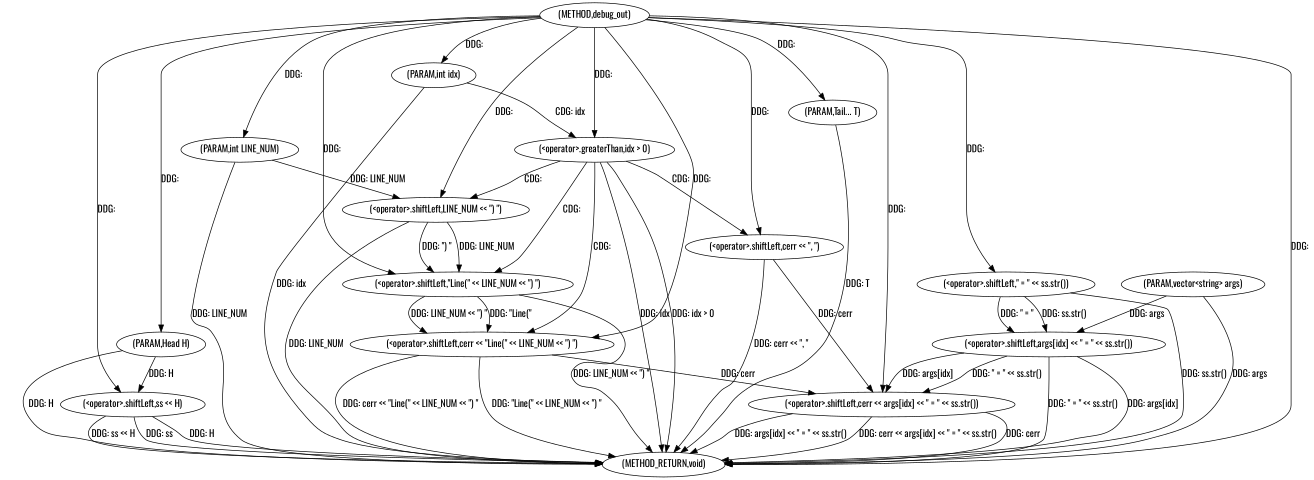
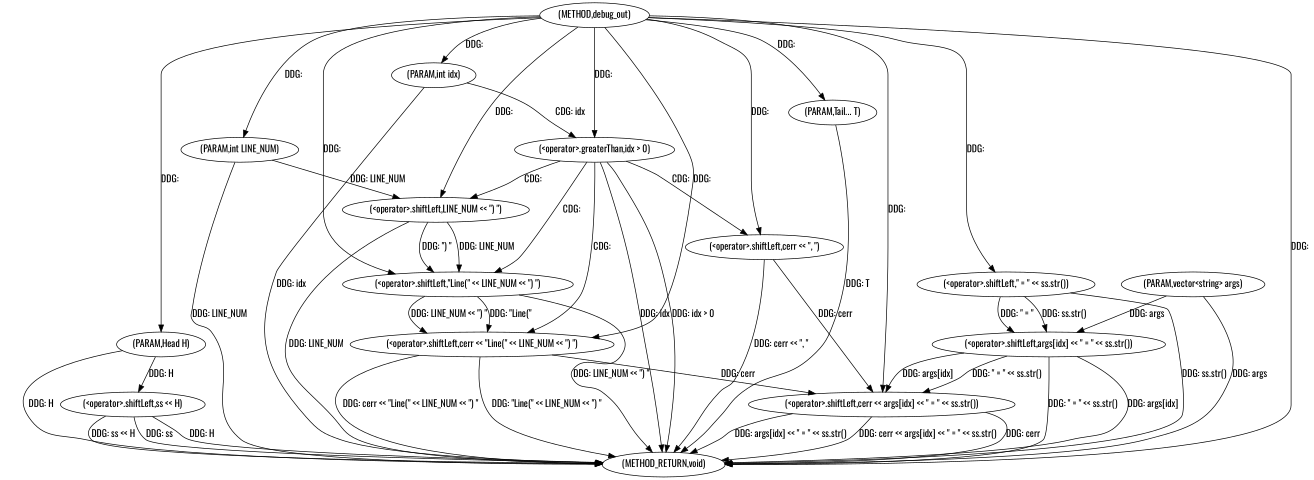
(157, 46) -> none
